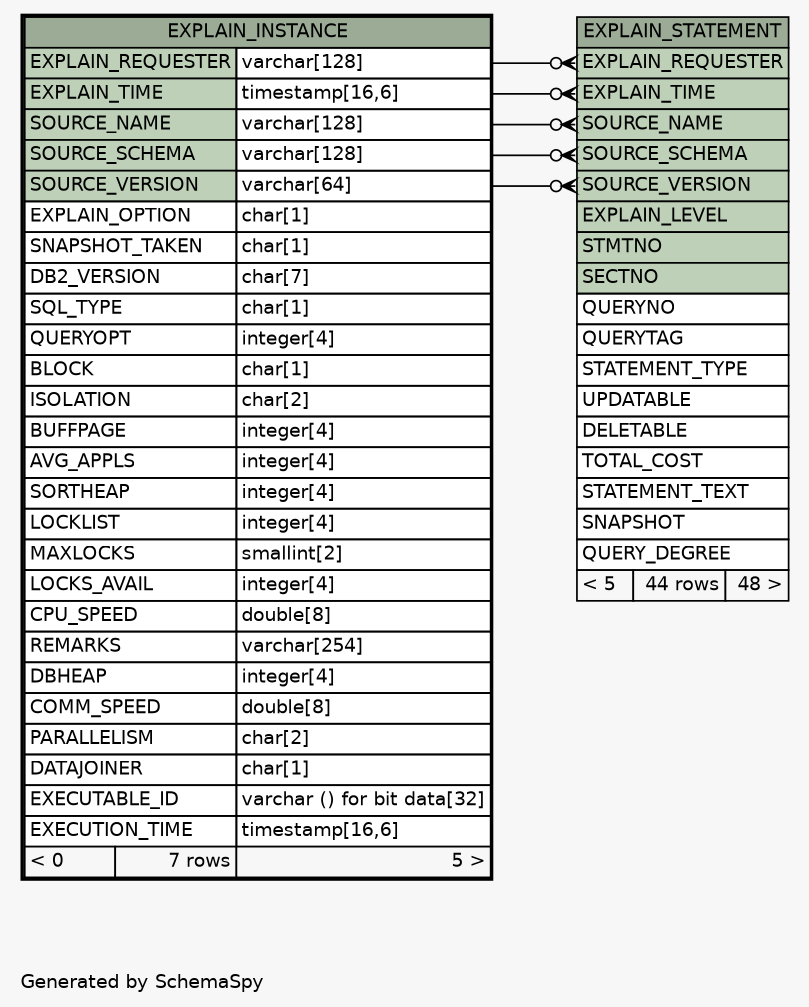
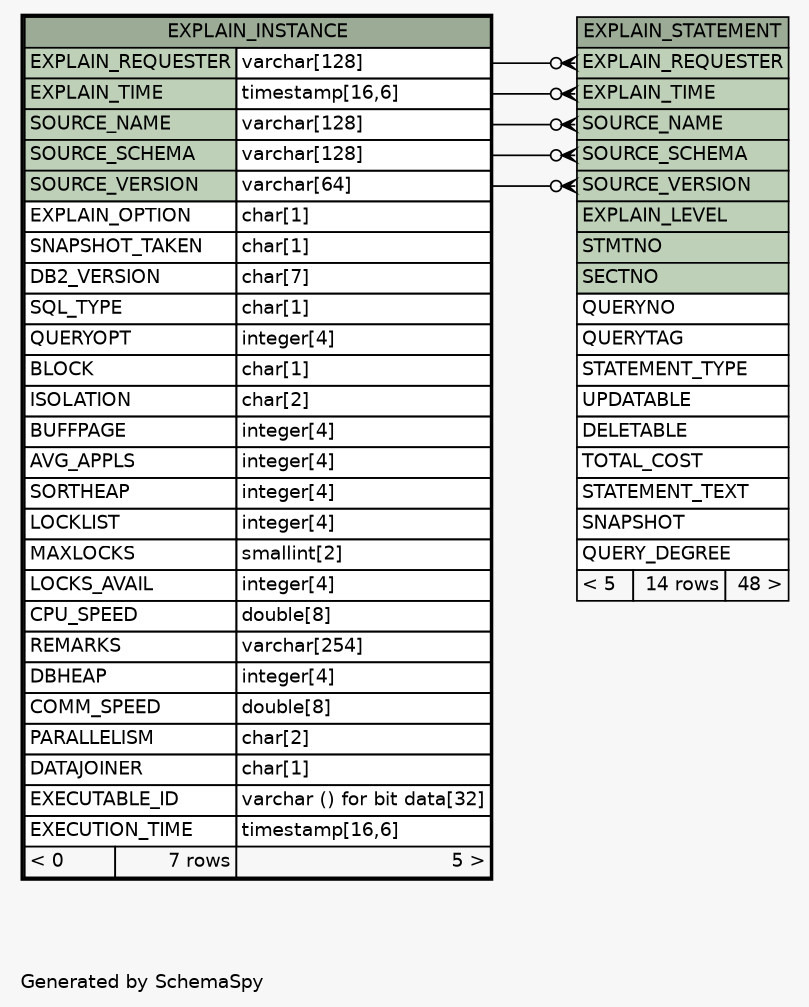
(683, 585) -> (683, 585)
